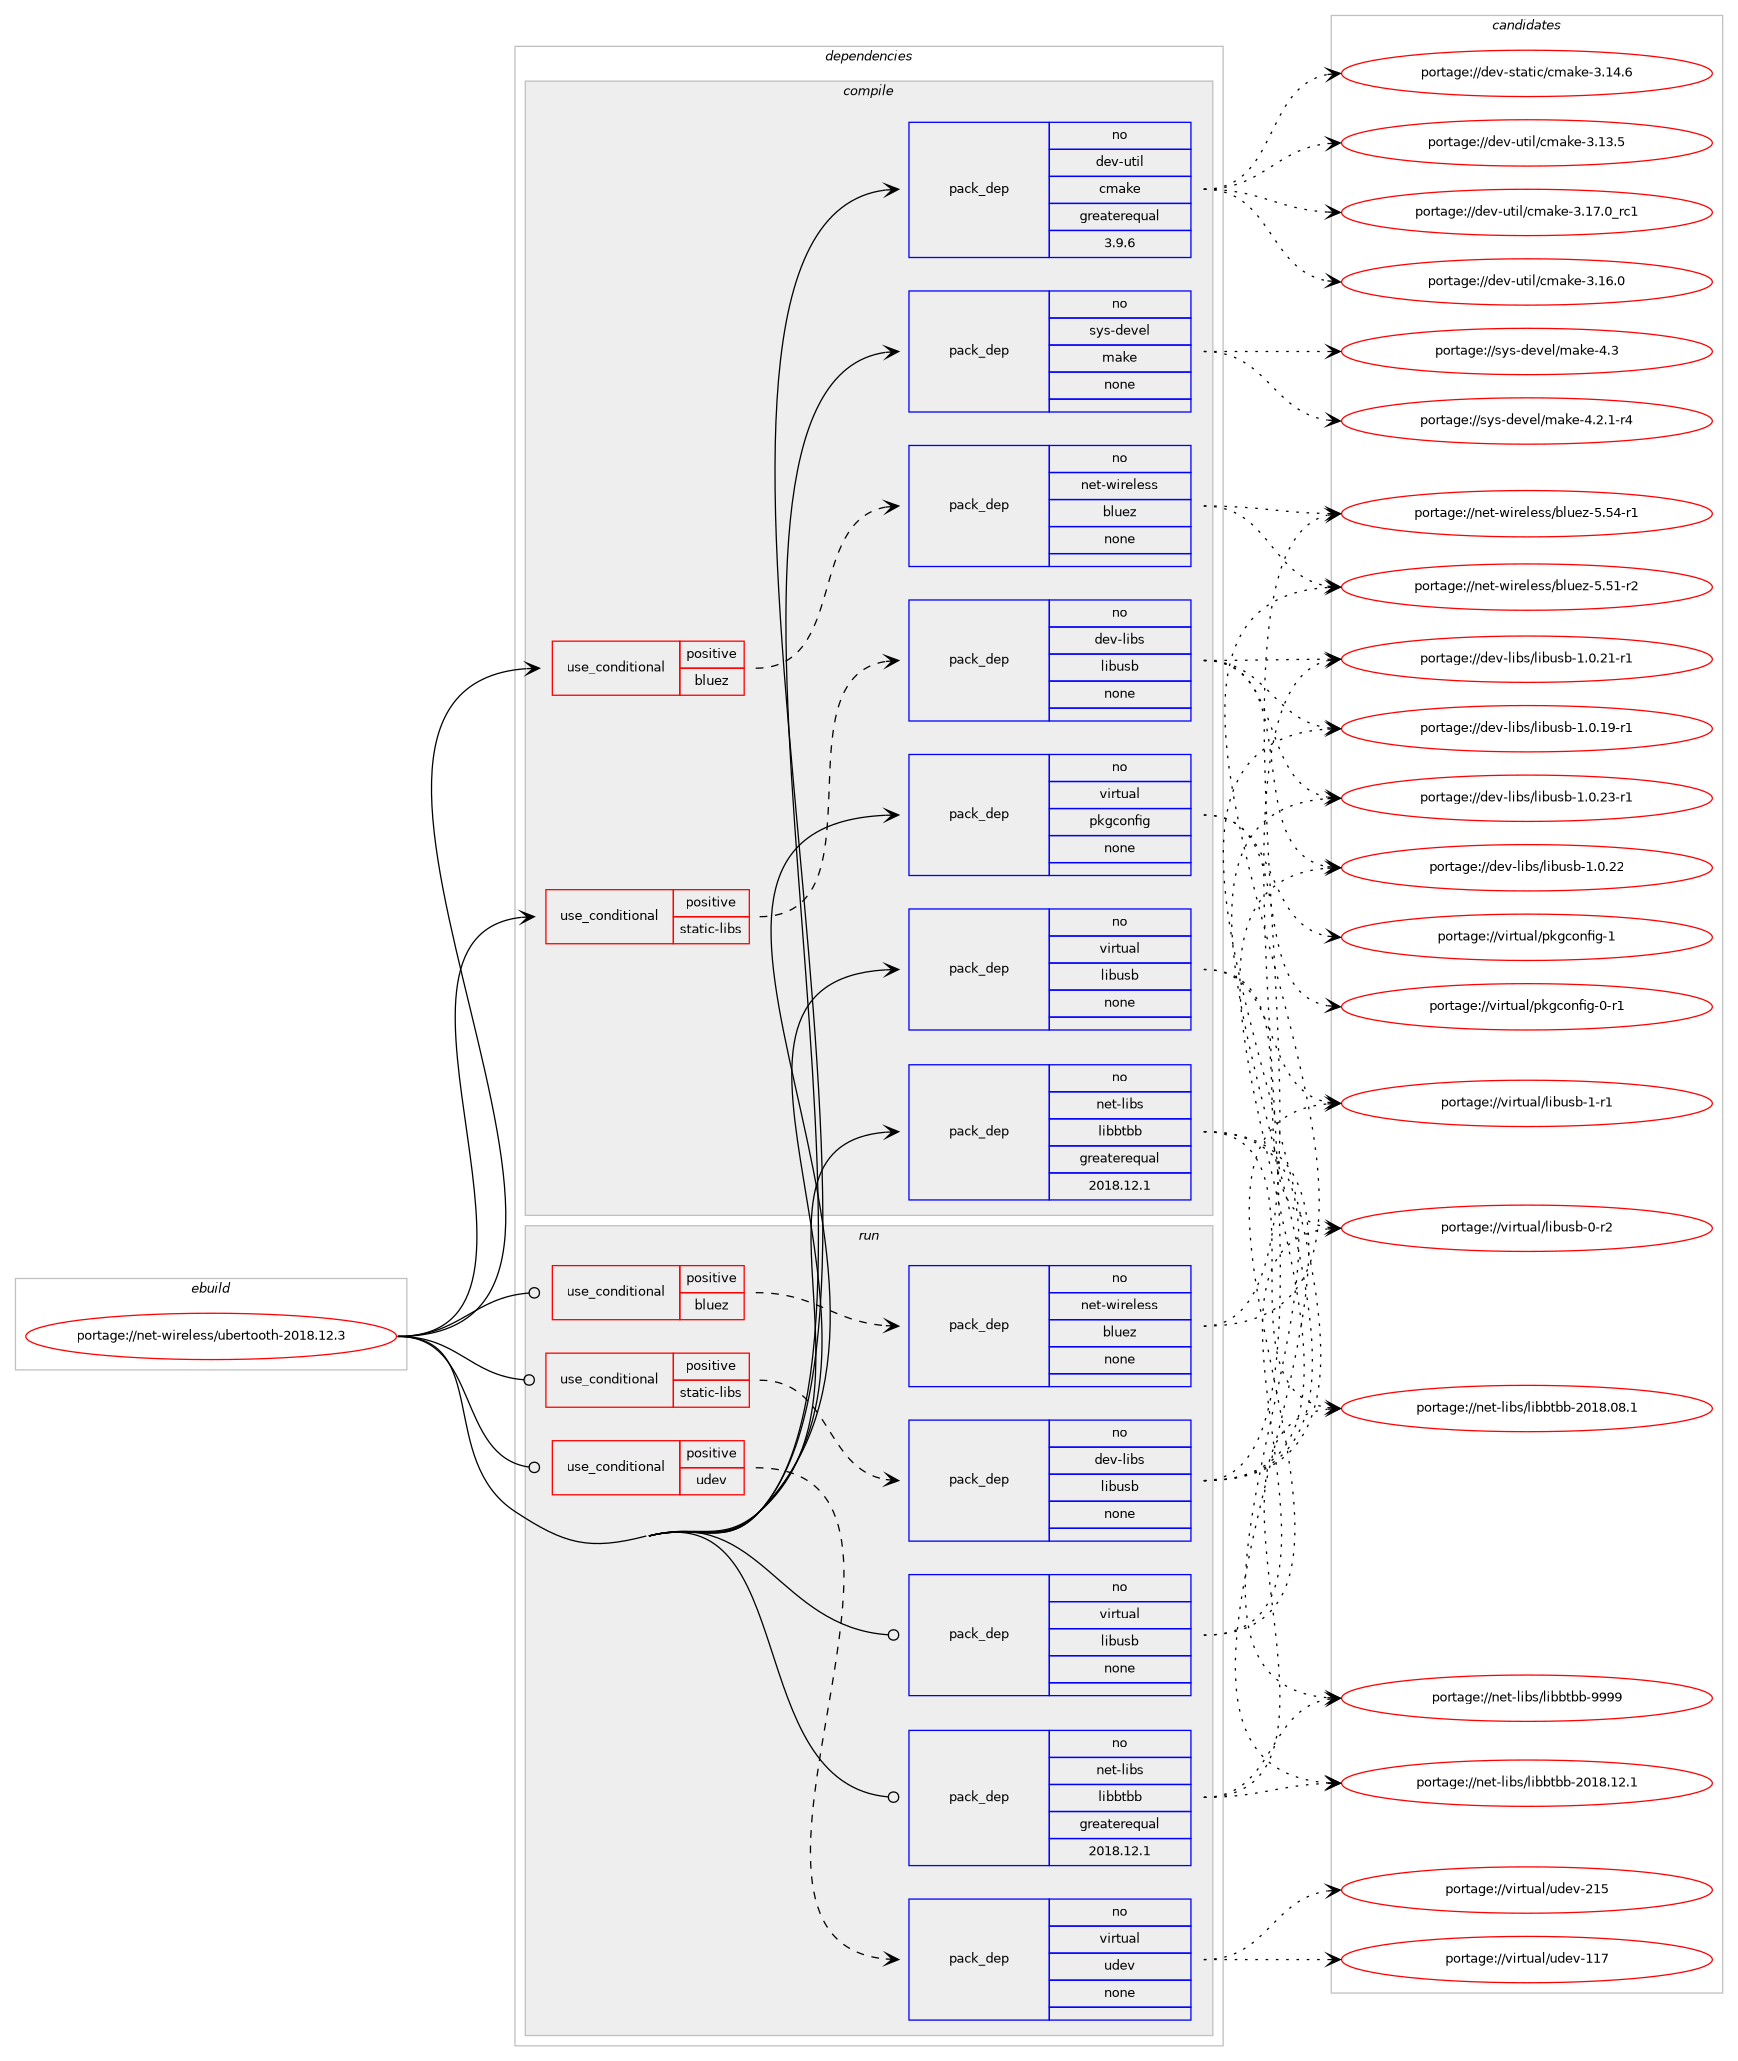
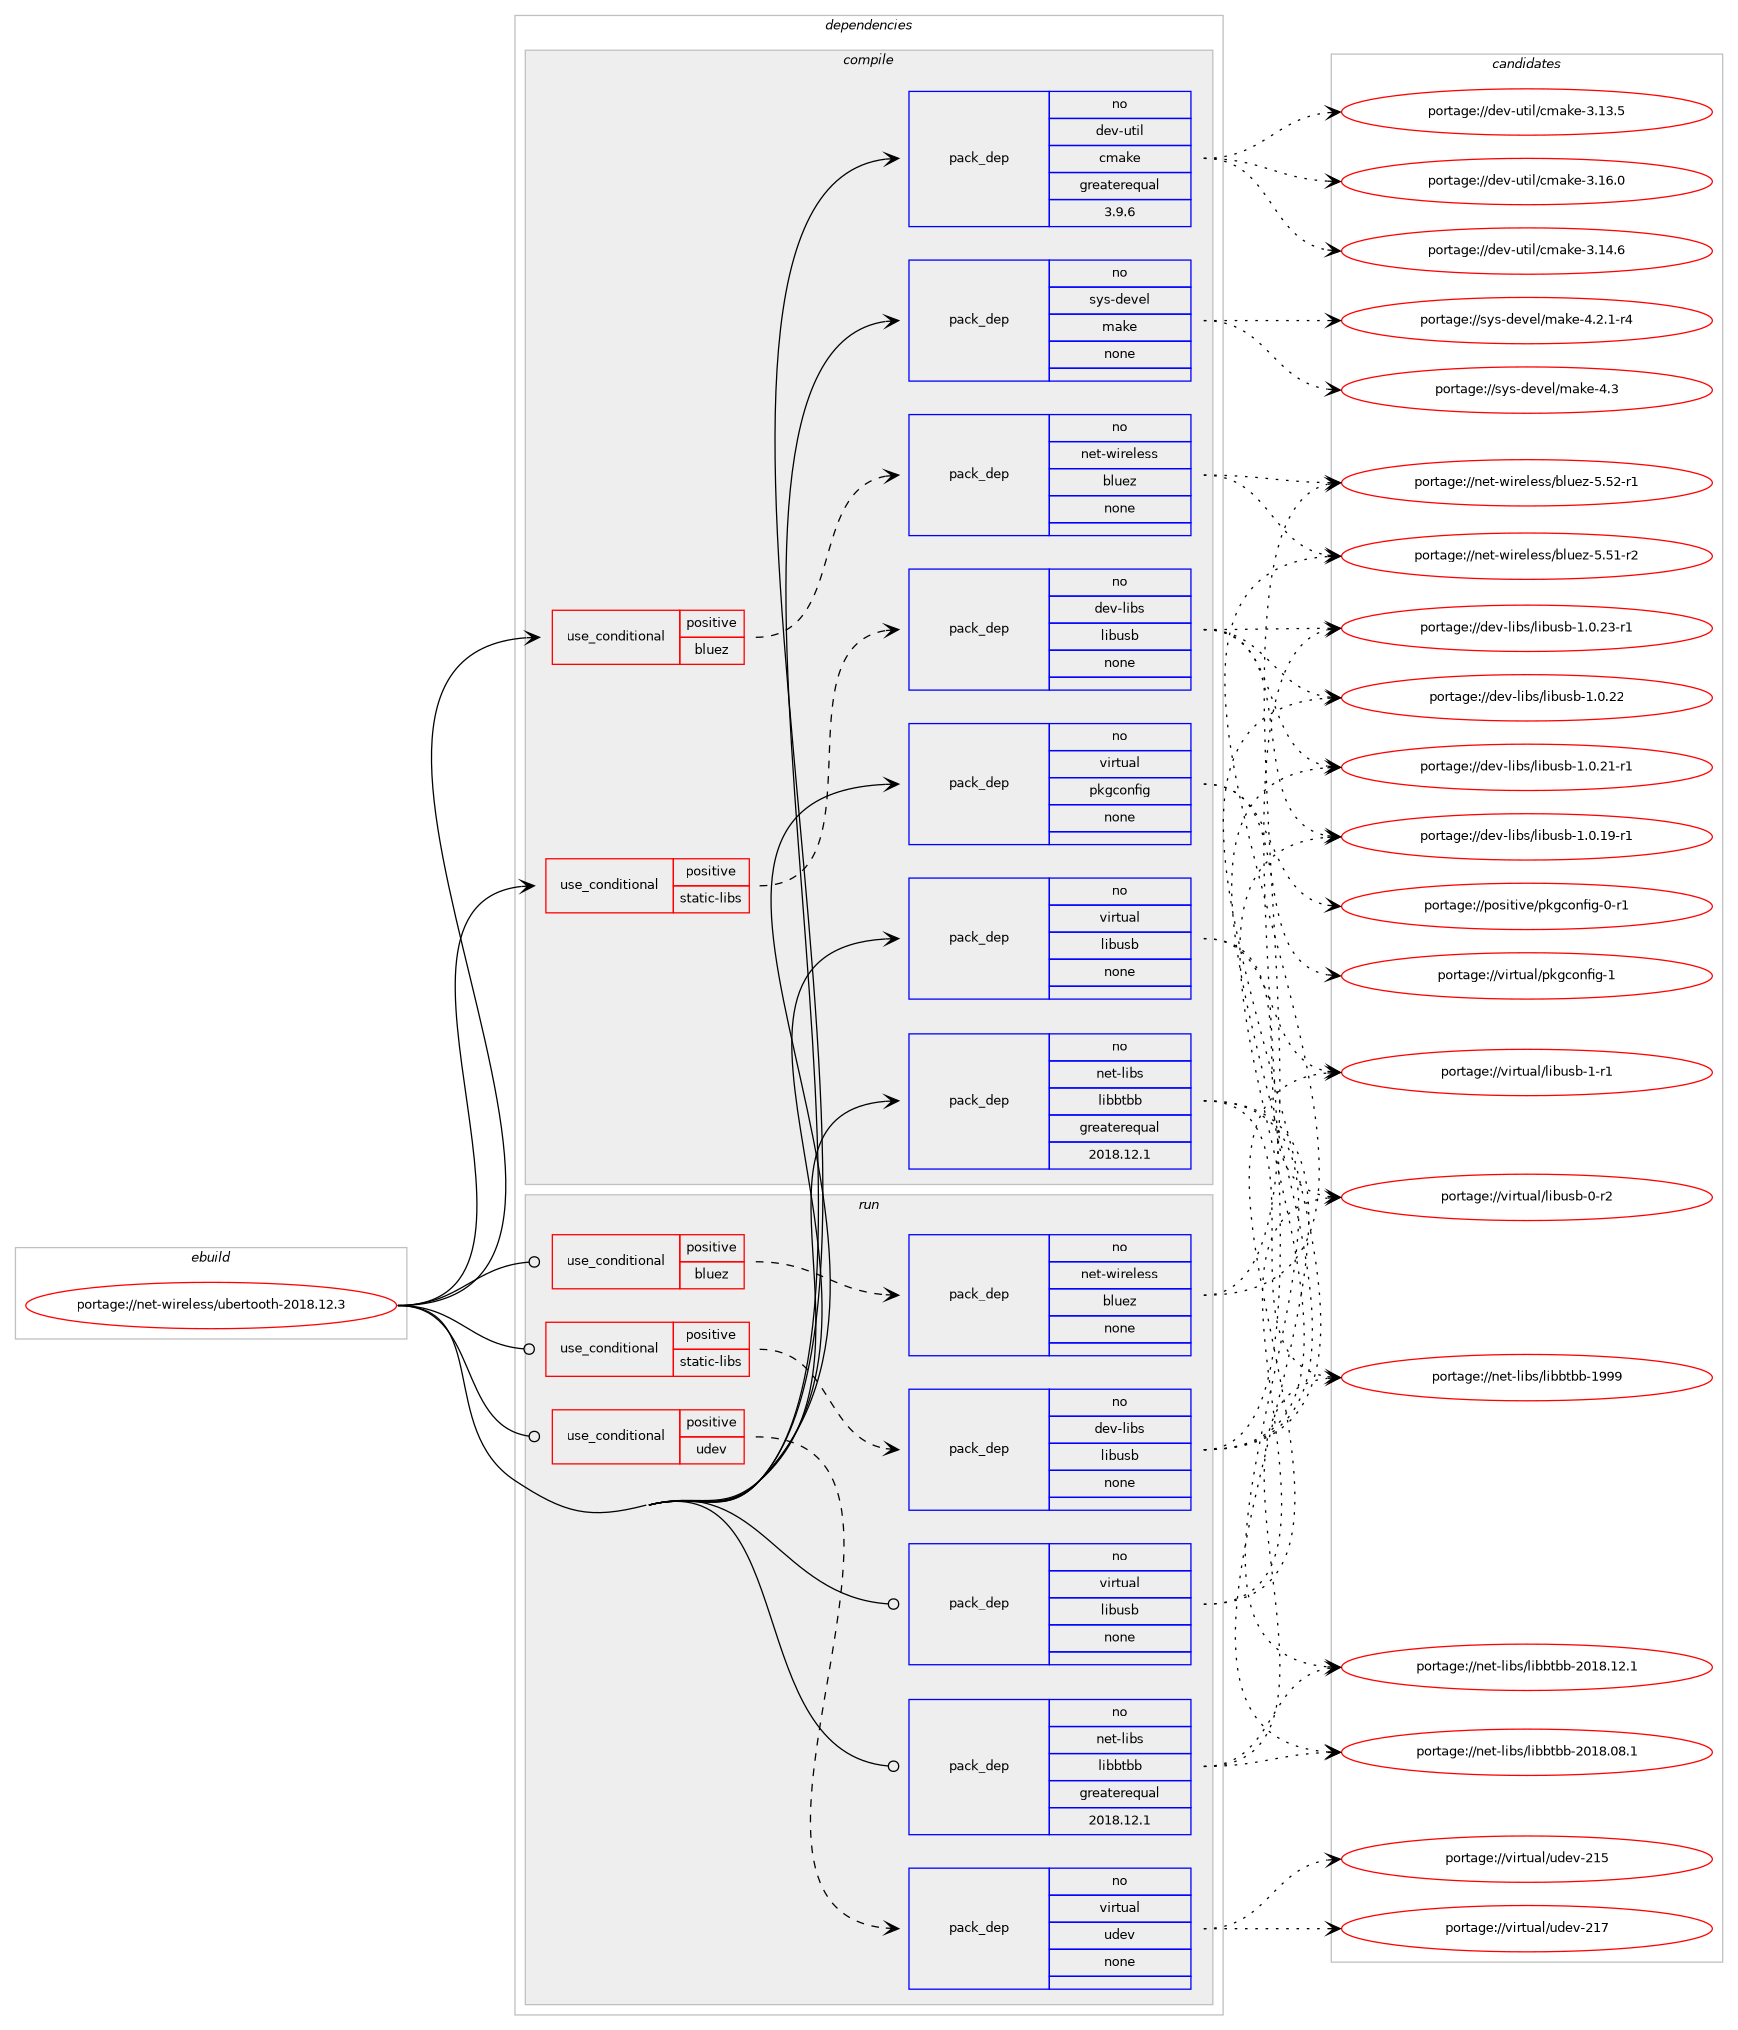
(1527, 73) -> (1527, 251)
(1527, 212) -> none
(1527, 514) -> (1527, 483)
(1527, 1007) -> (1527, 906)
(1527, 1698) -> (1527, 1378)
(1527, 1960) -> (1527, 1929)
